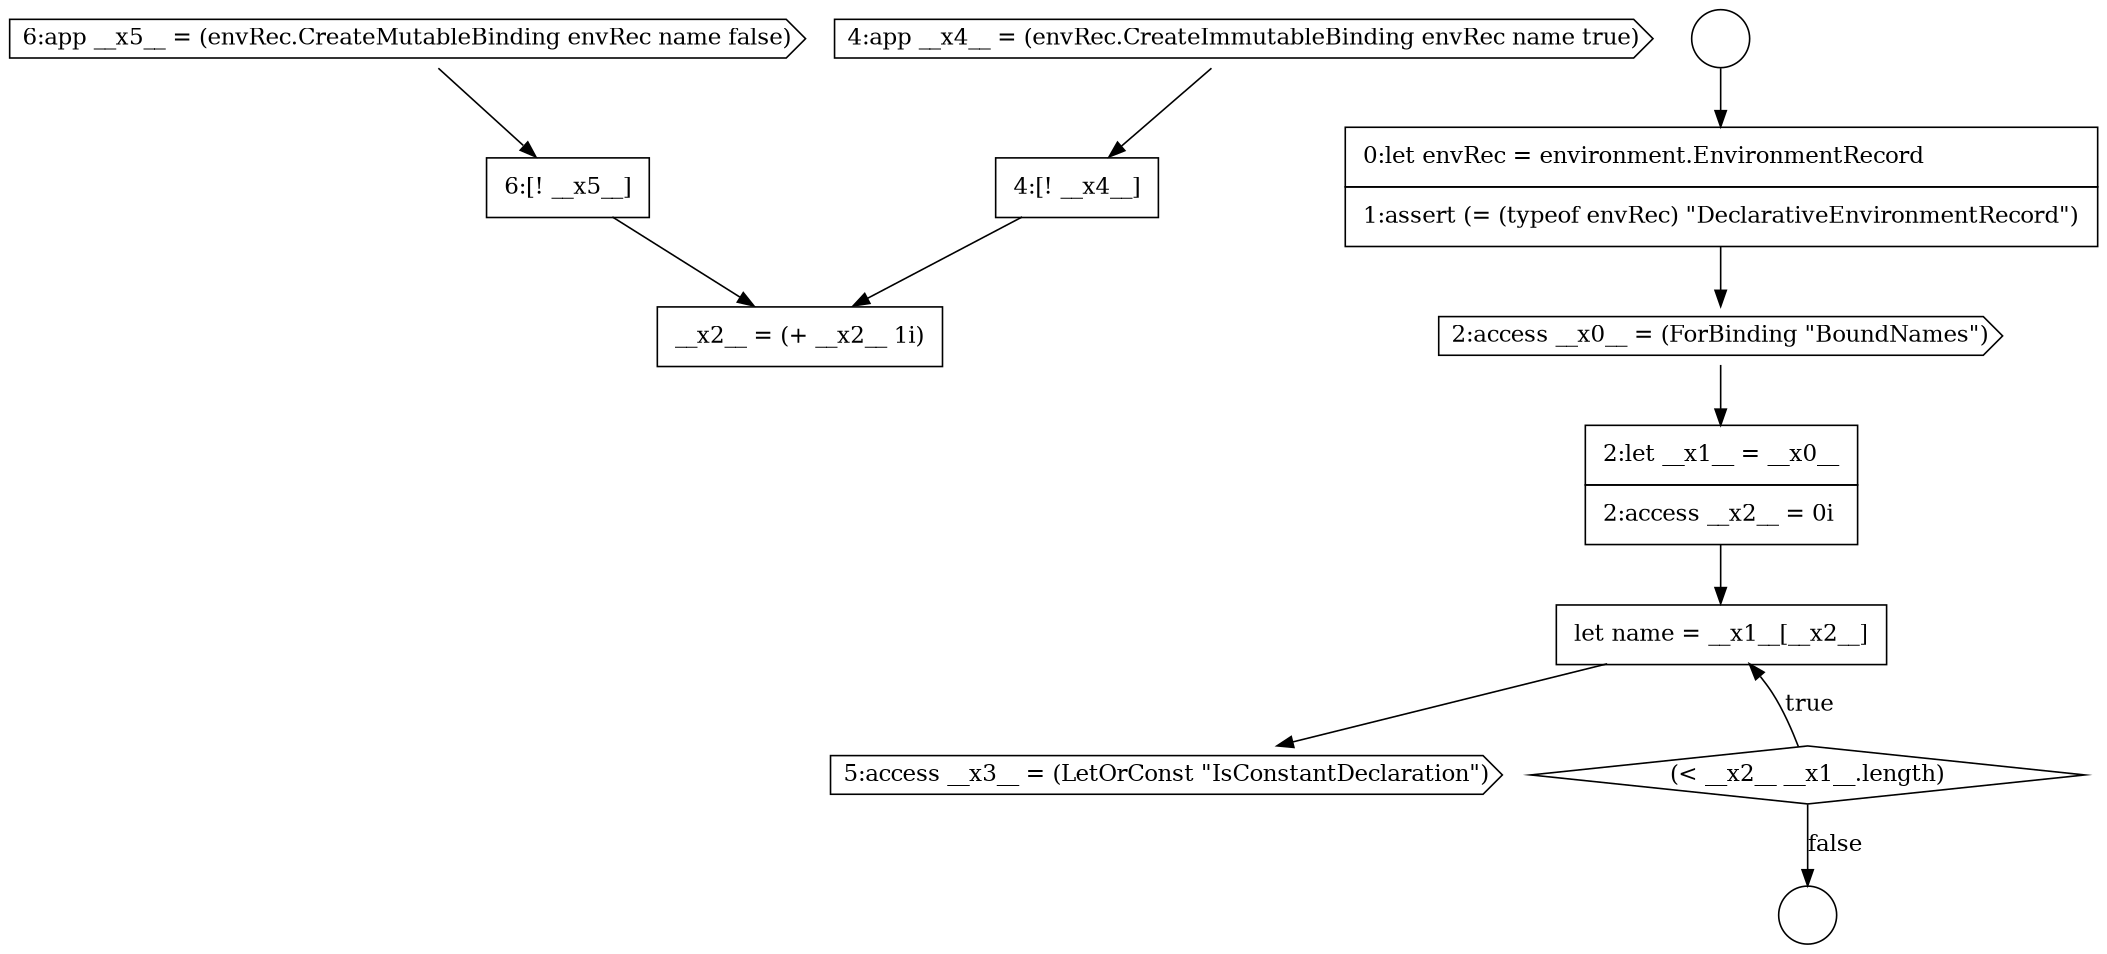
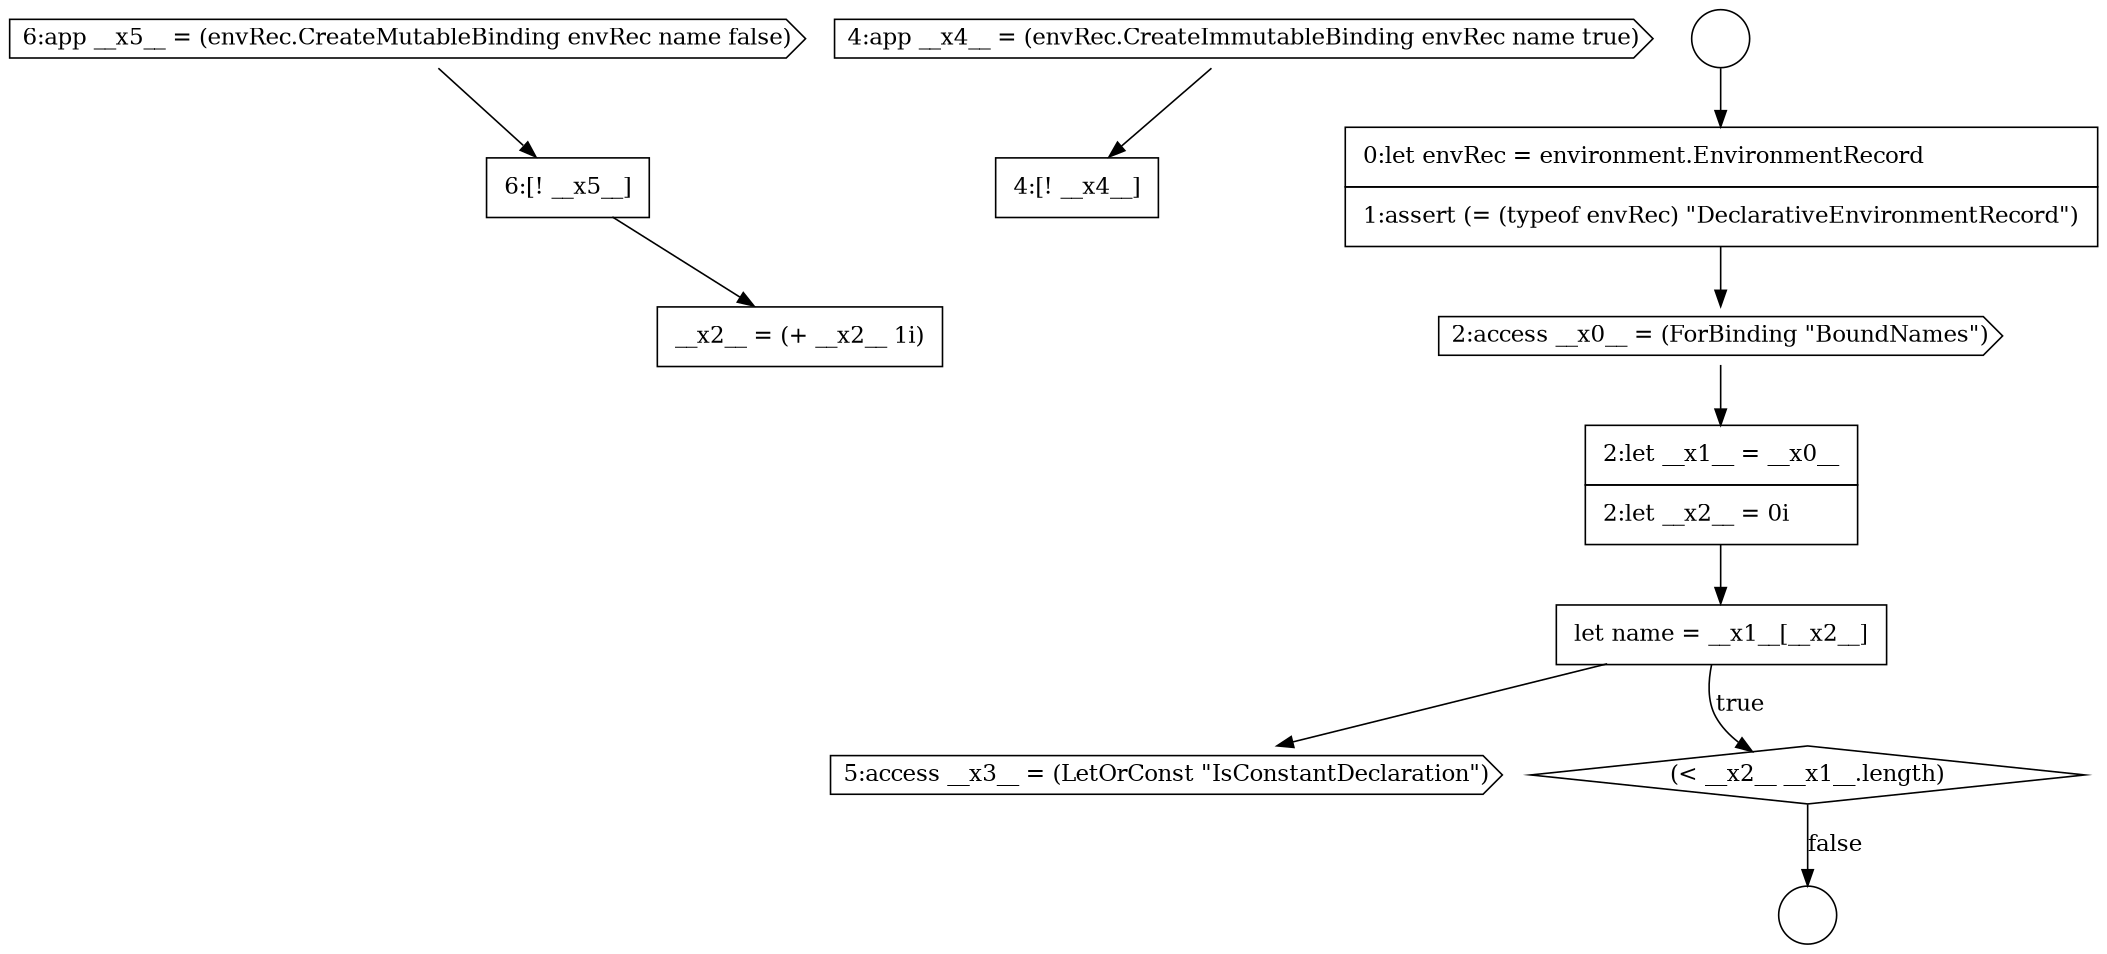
(945, 258) -> none
(1719, 514) -> (1696, 514)
(1782, 710) -> (1712, 708)
